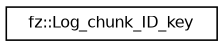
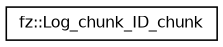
(112, 24) -> (112, 24)
